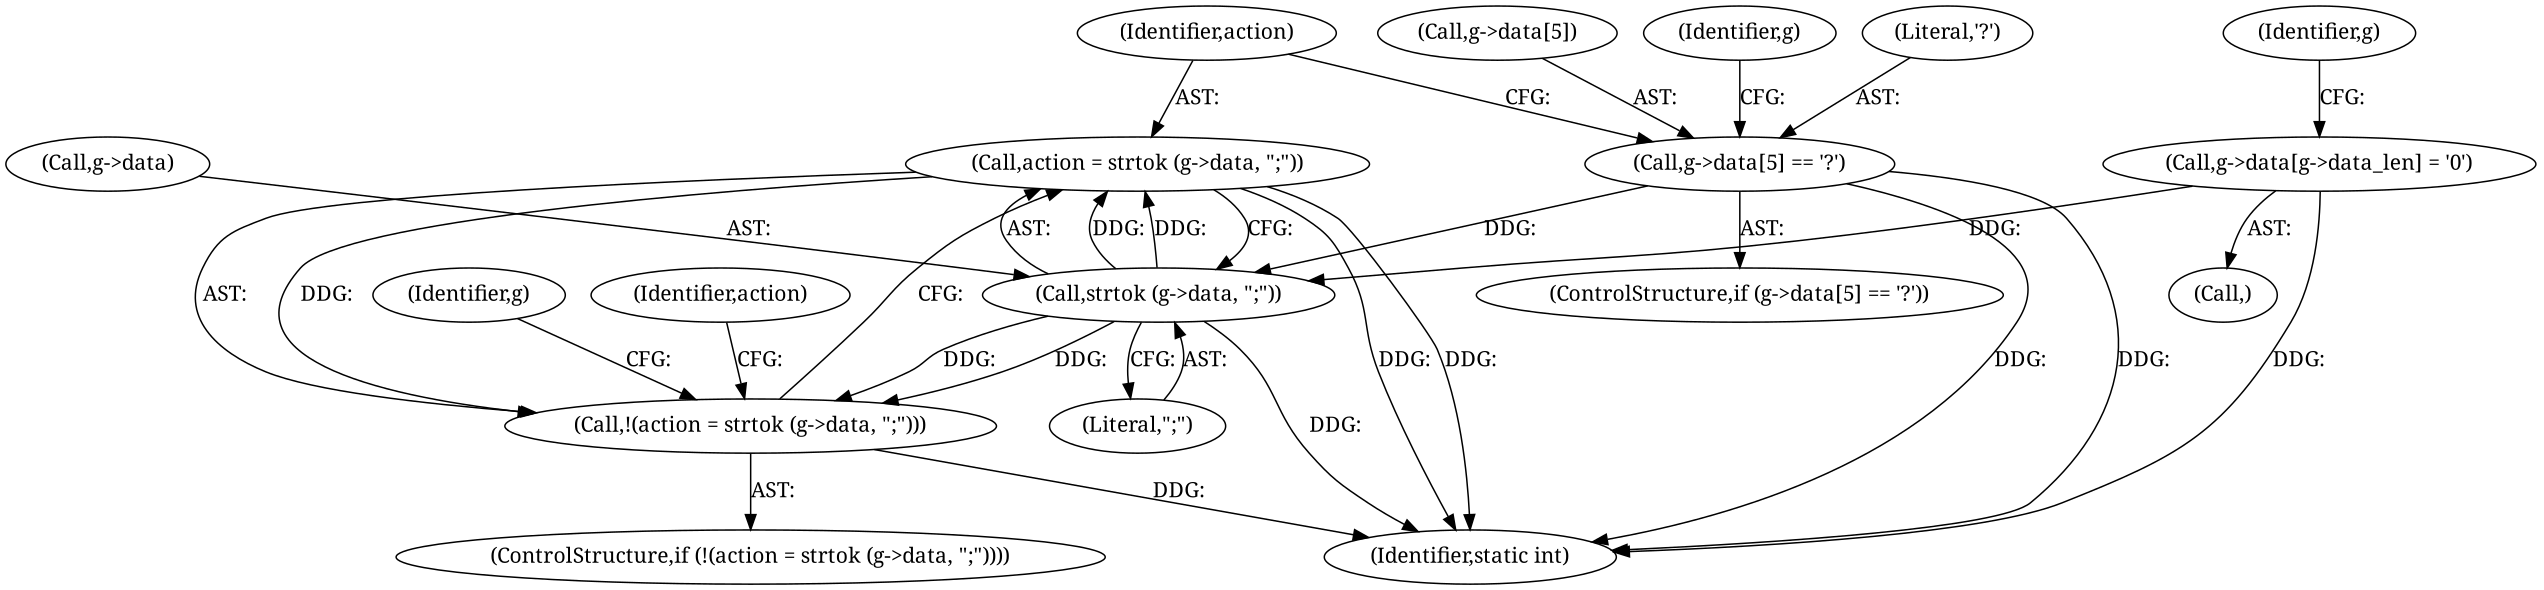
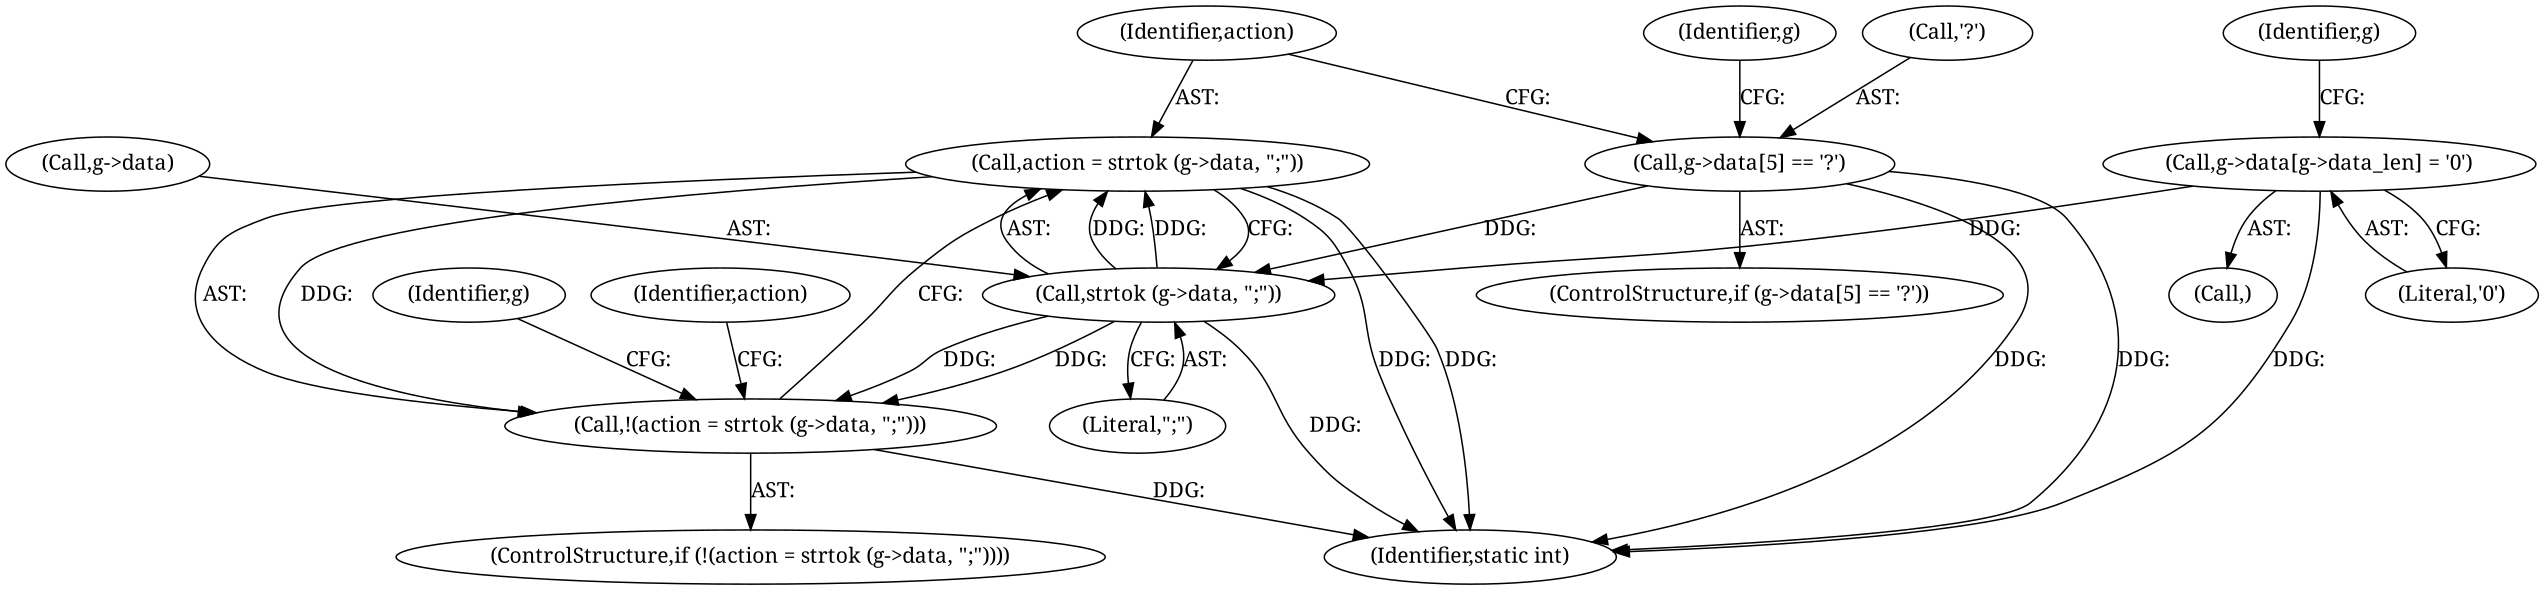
(1497, 33) -> none
(1948, 33) -> (1948, 33)
none -> (2452, 295)
